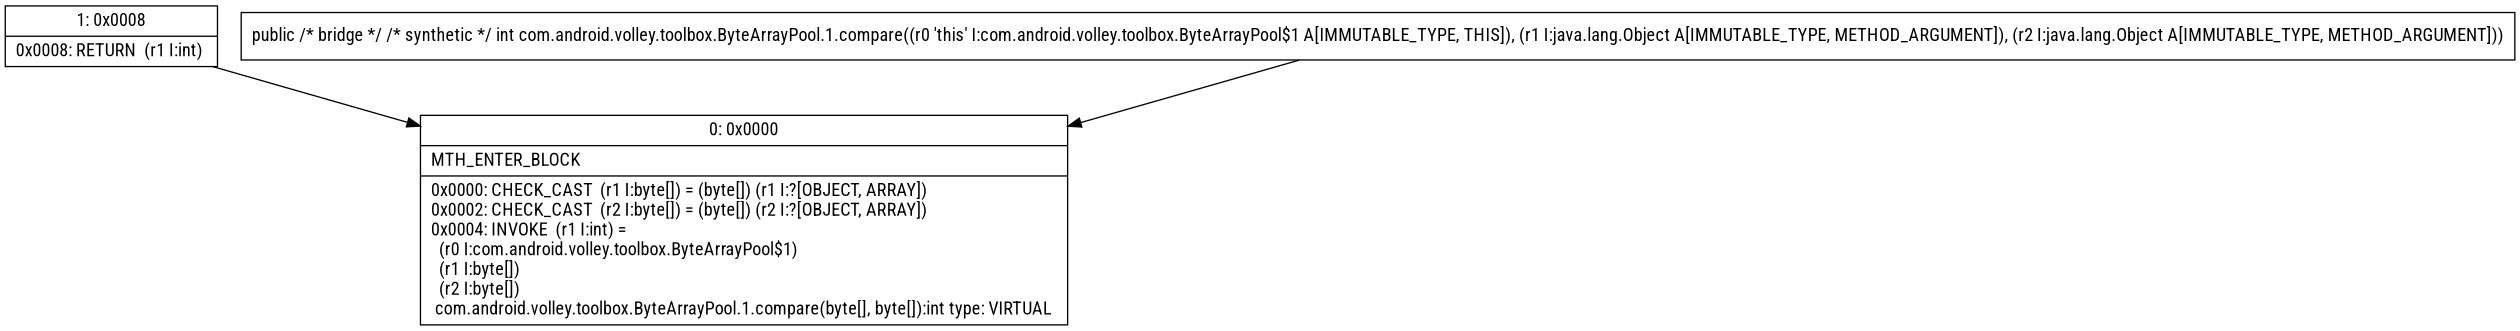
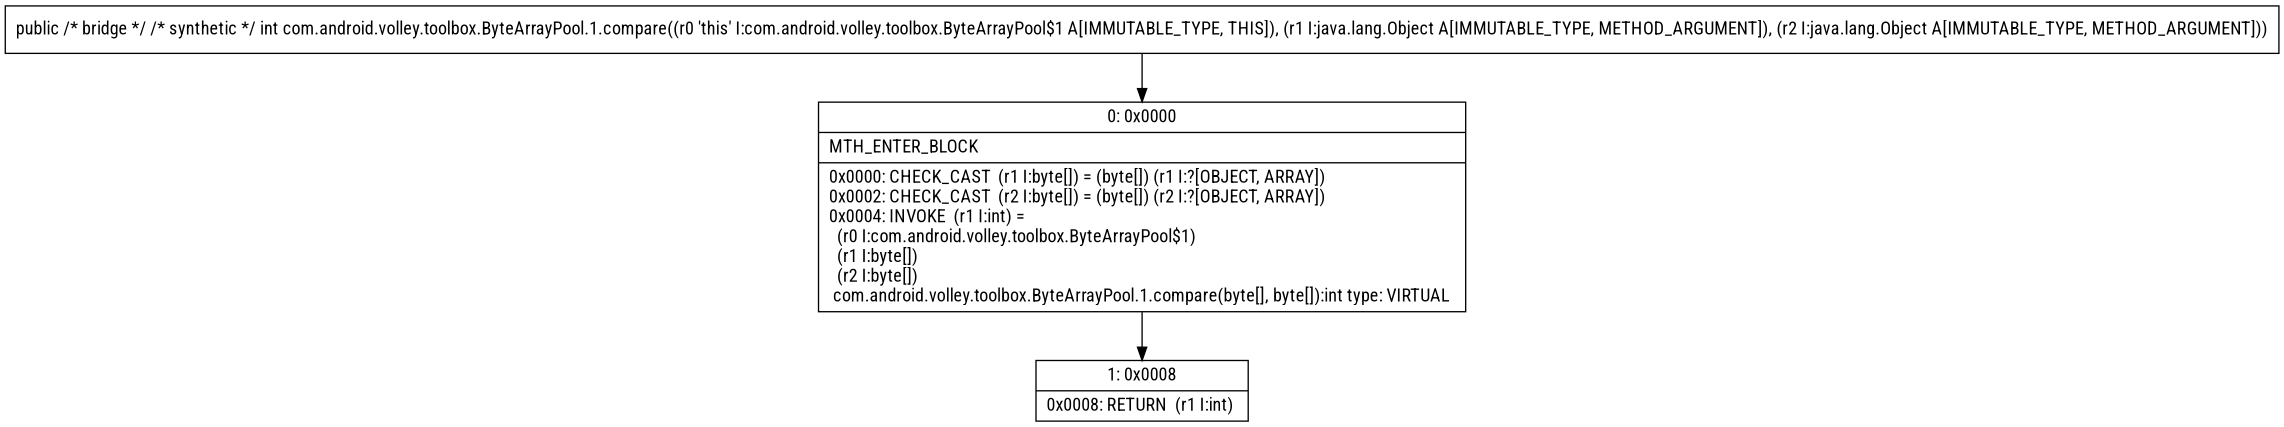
(310, 94) -> (1142, 330)
